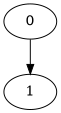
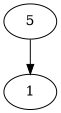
(30, 22) -> (30, 22)
